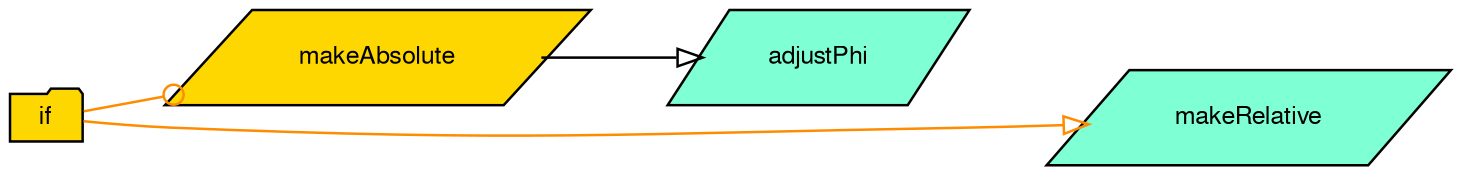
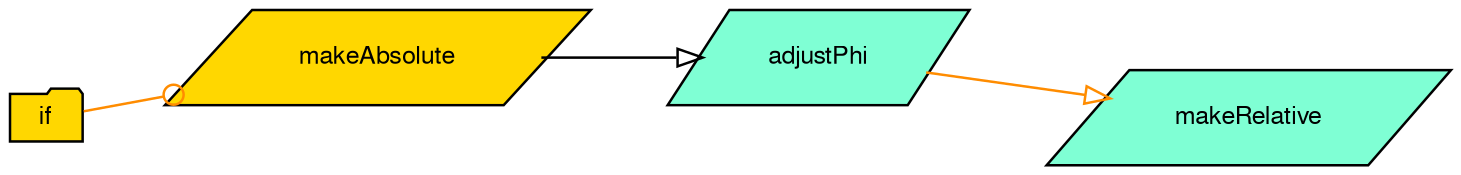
(573, 135) -> (1006, 84)
